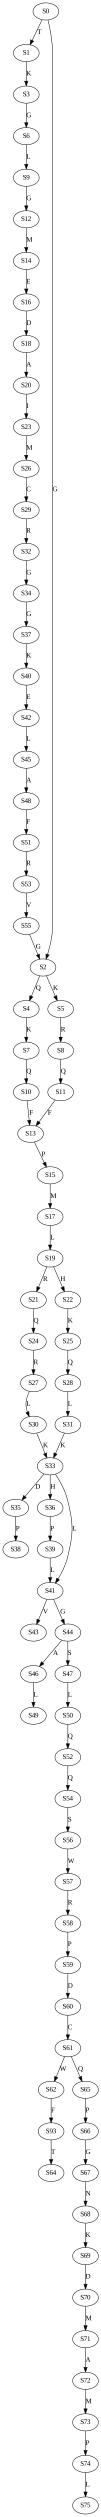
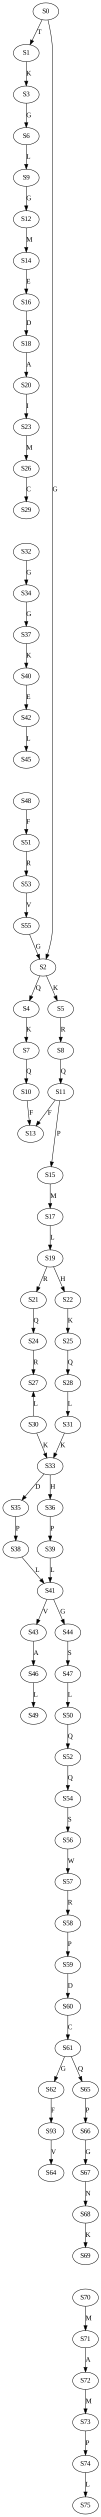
(26, 529) -> none
(26, 778) -> none
(39, 1152) -> (56, 1131)
(26, 1402) -> (33, 1406)
(72, 1526) -> (31, 1568)
(52, 1652) -> (33, 1651)
(63, 2069) -> (63, 2069)
(53, 2152) -> (53, 2152)
(86, 2274) -> none
